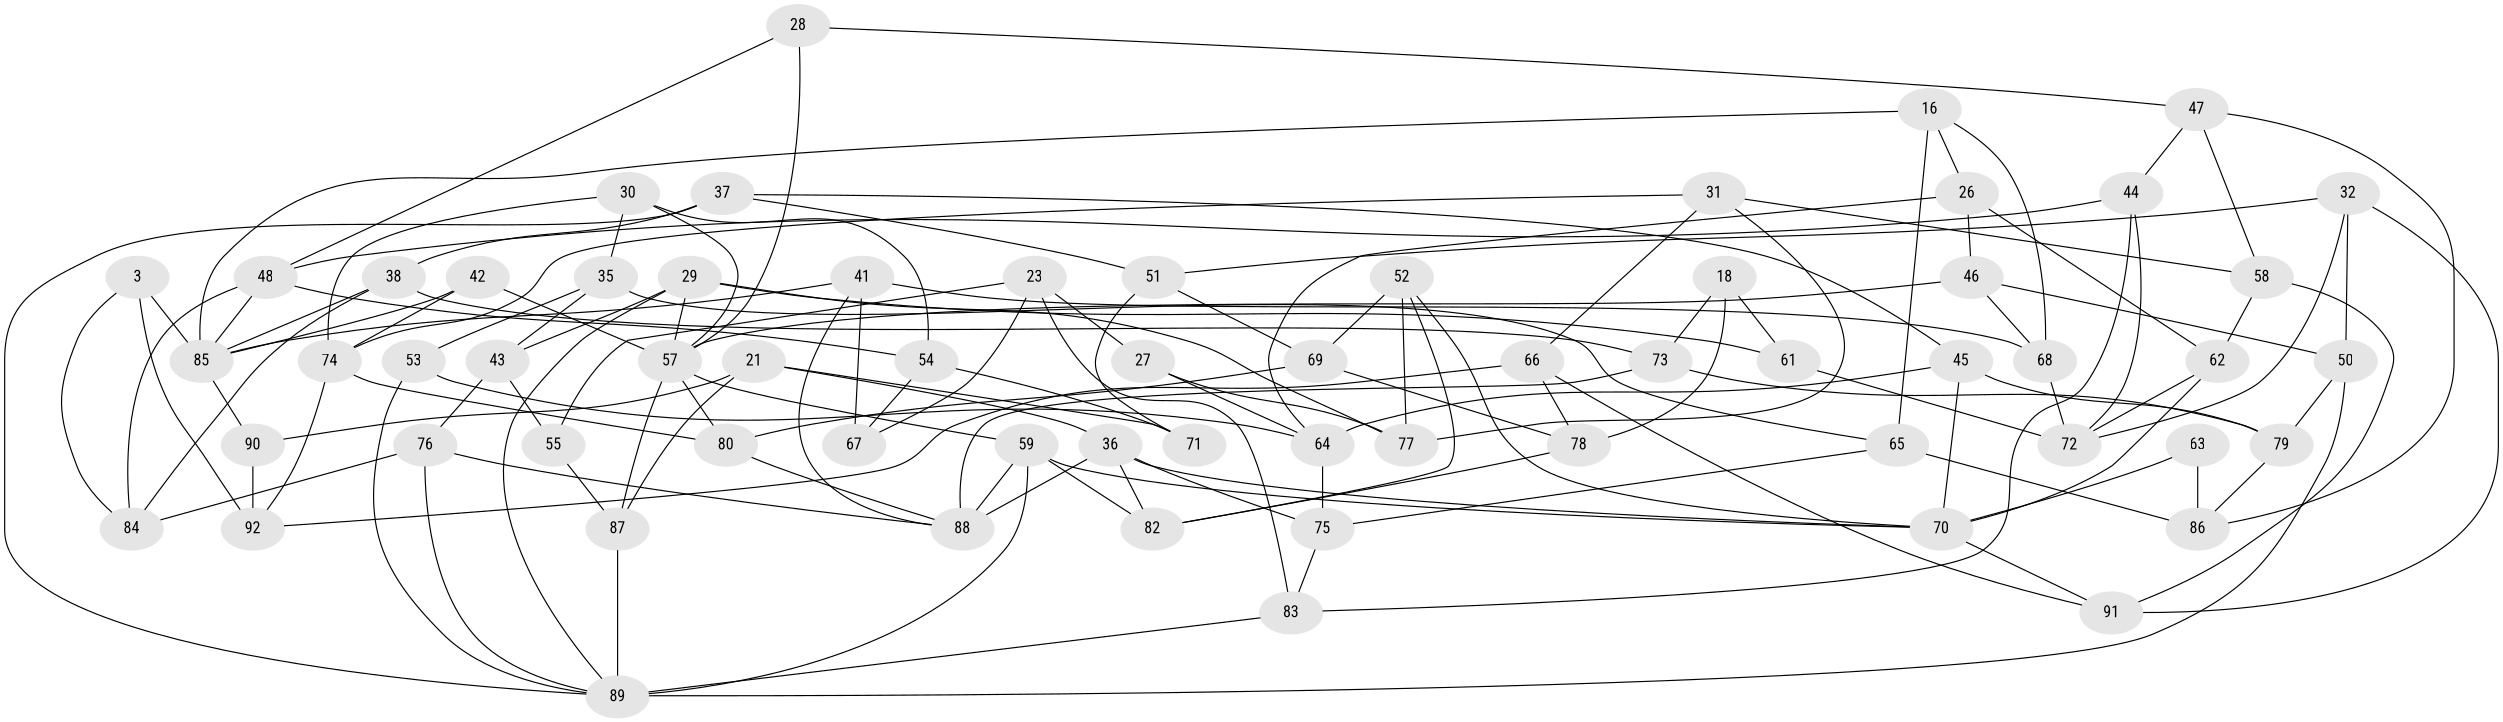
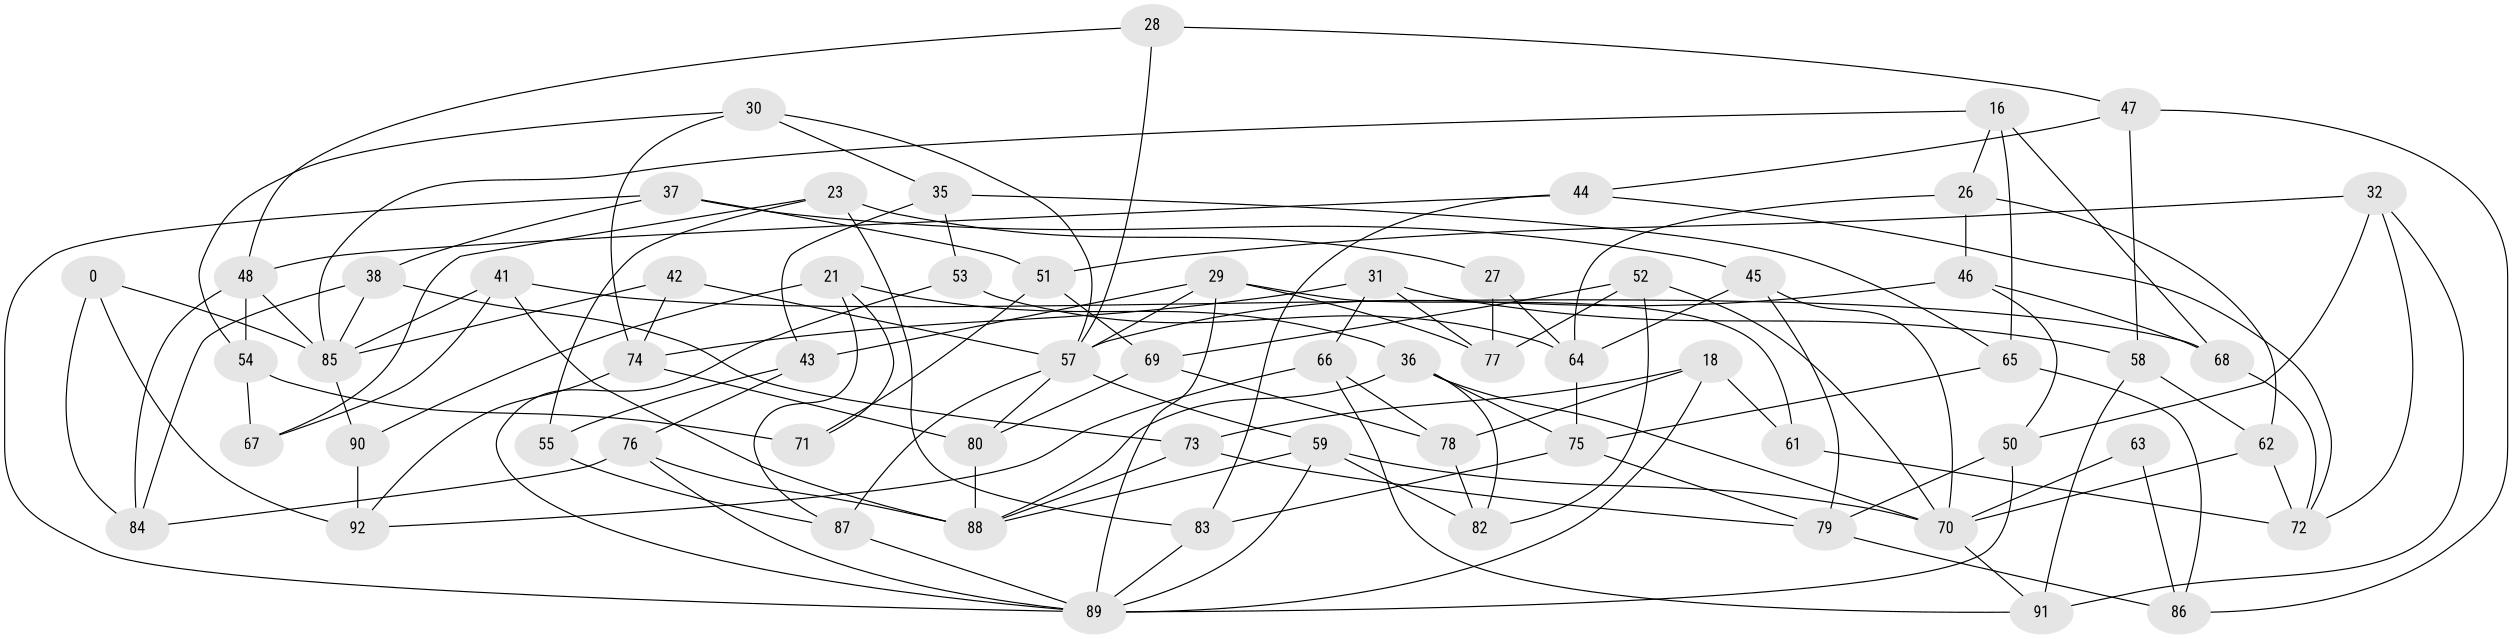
(138, 277) -> (93, 277)
none -> (1681, 481)
none -> (1450, 573)
